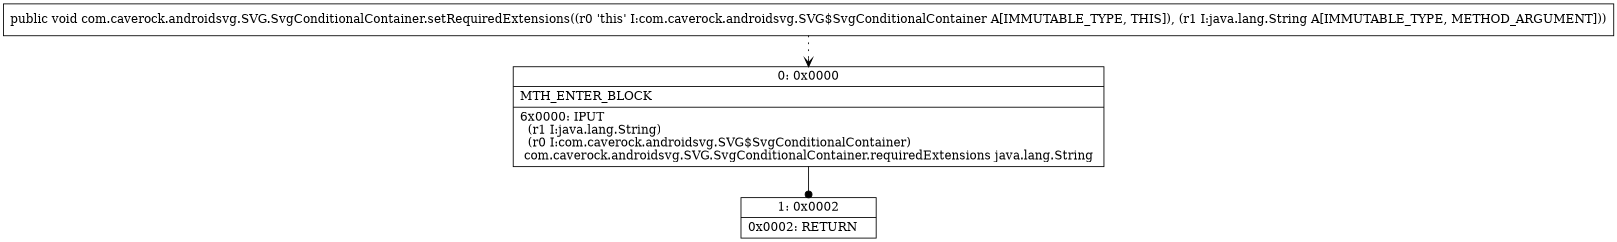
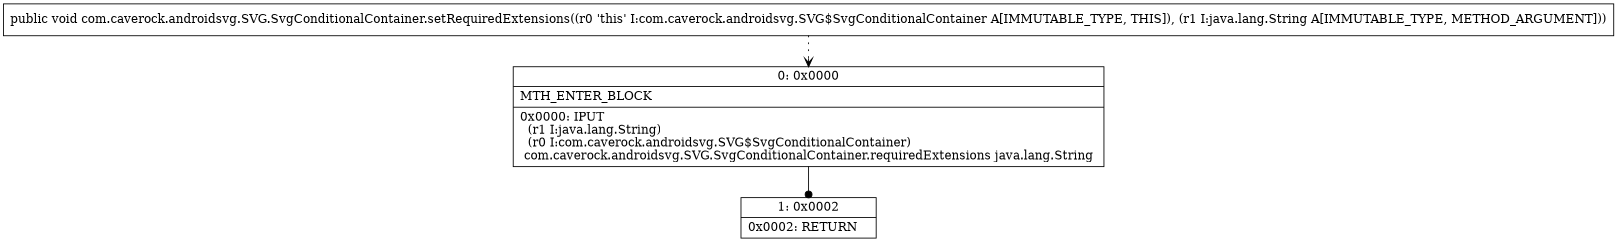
(566, 117) -> (566, 117)
